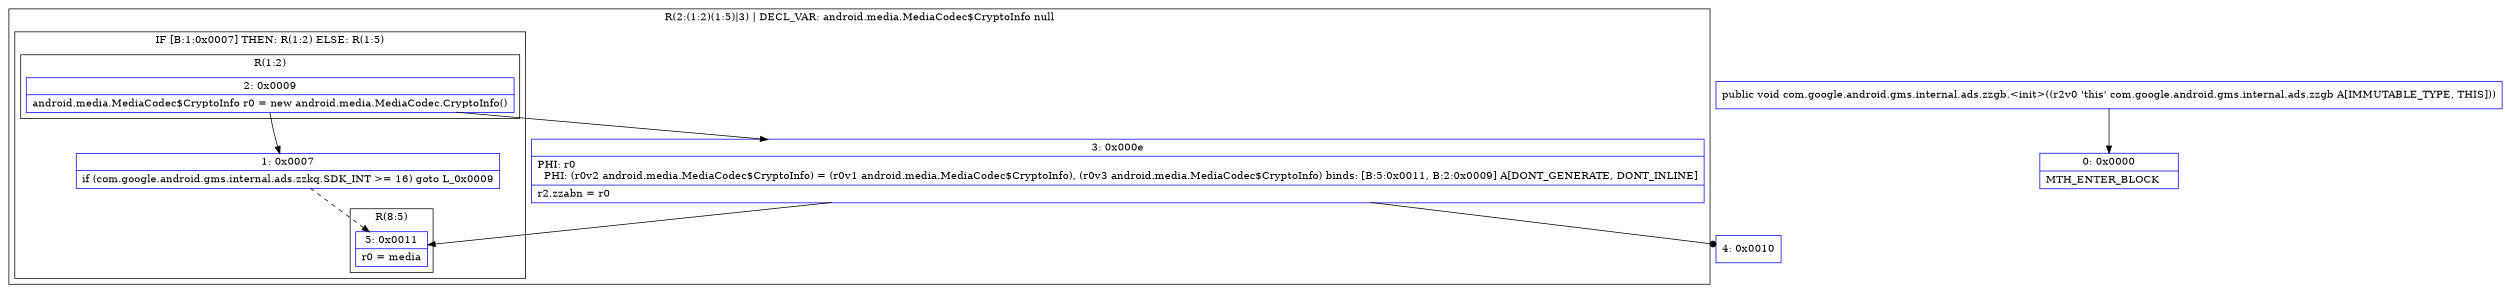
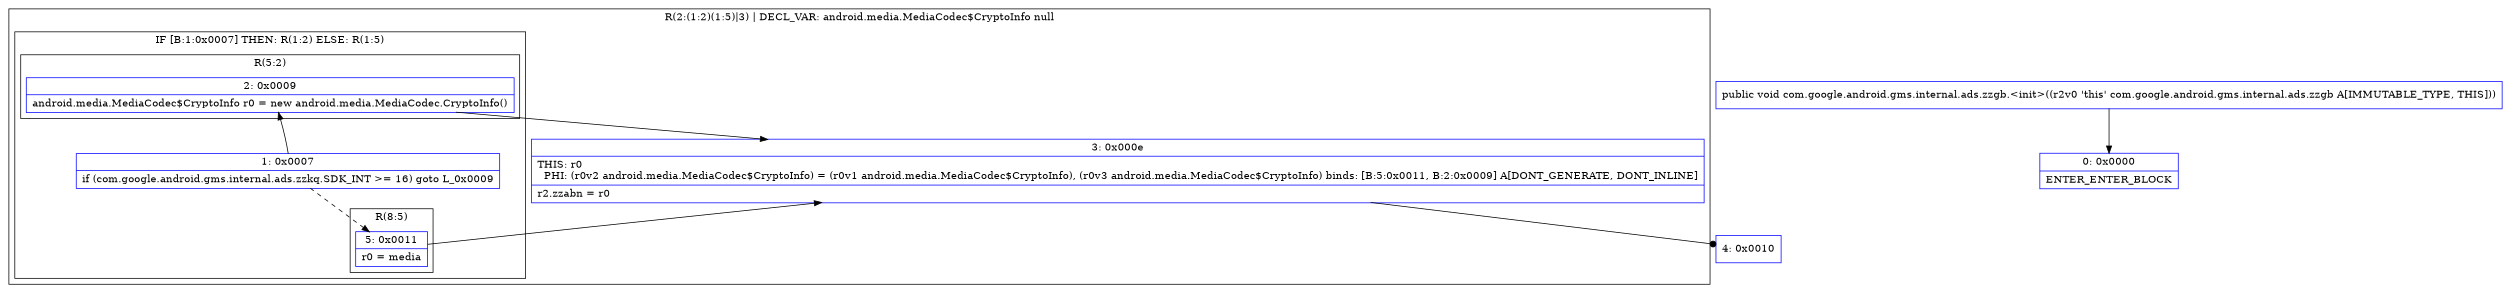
(270, 63) -> (270, 63)
(273, 130) -> (285, 137)
(559, 165) -> (562, 165)
(2103, 180) -> (2109, 180)
(633, 223) -> (621, 224)
